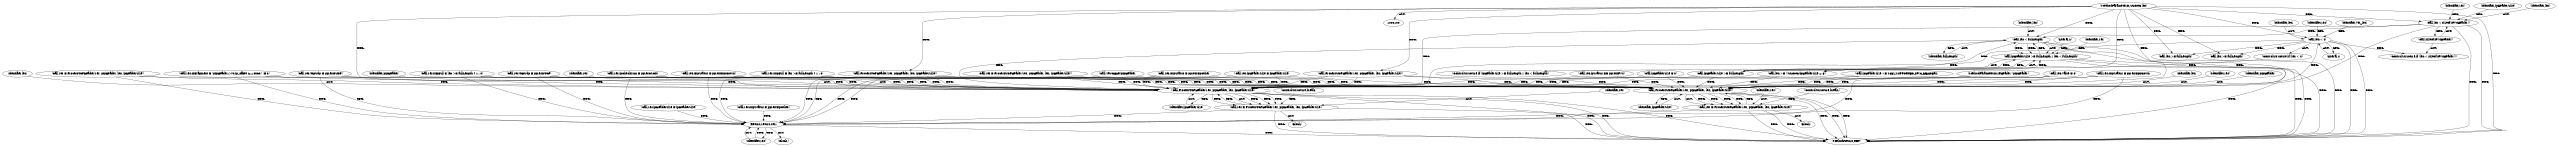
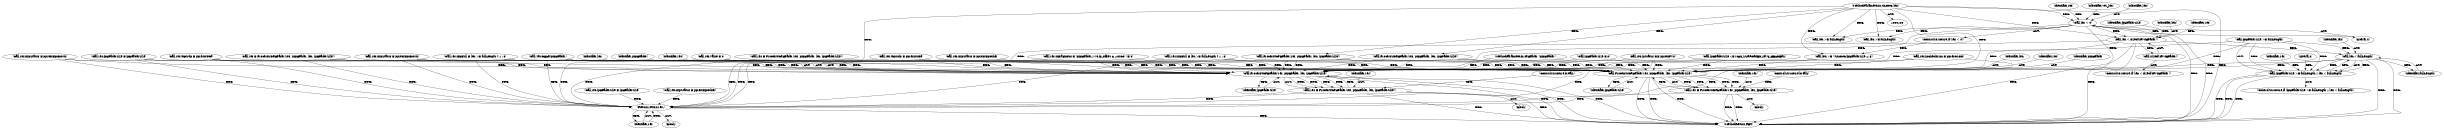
(2077, 23) -> none
(2364, 47) -> (2108, 31)
(1887, 70) -> none
none -> (1168, 102)
